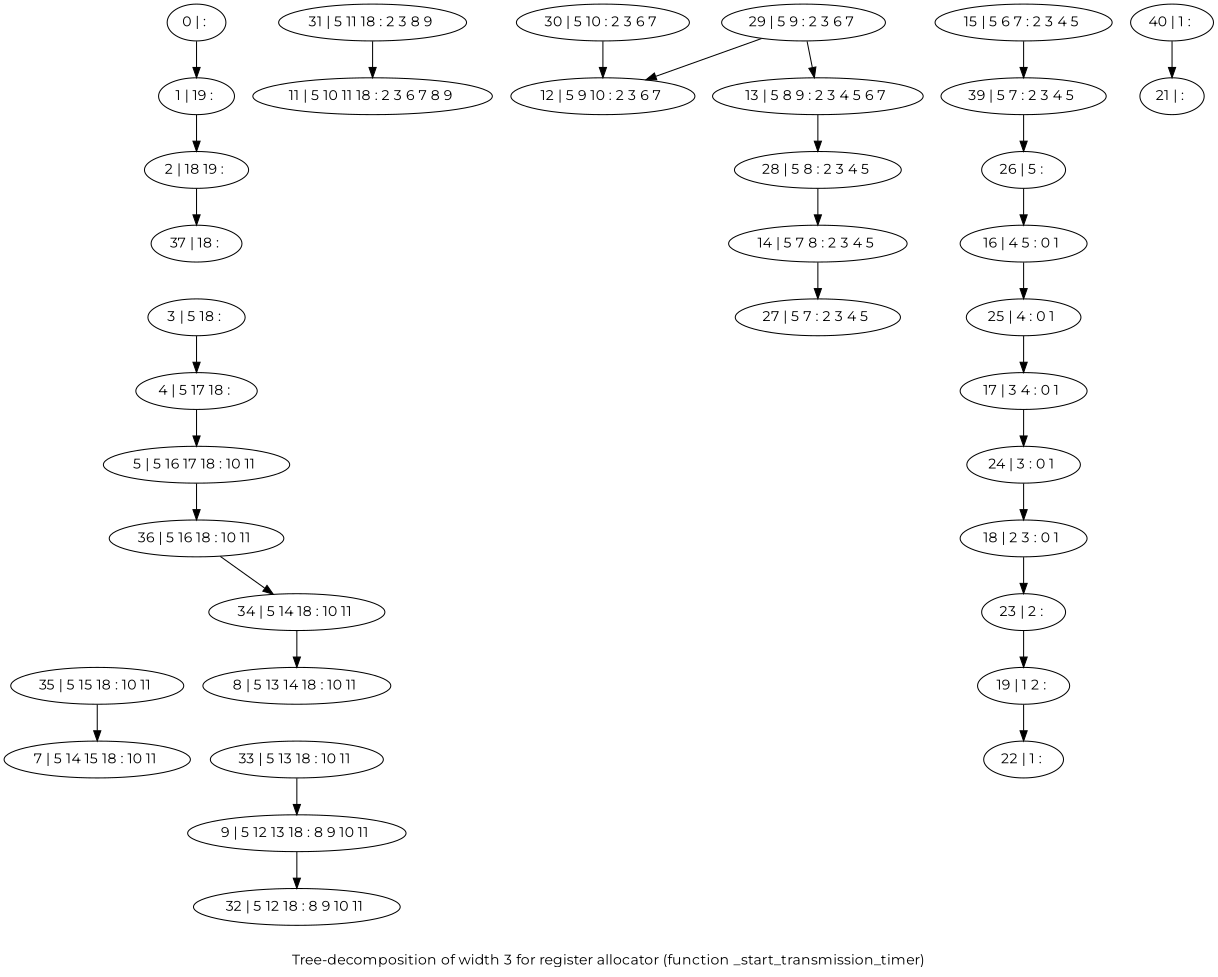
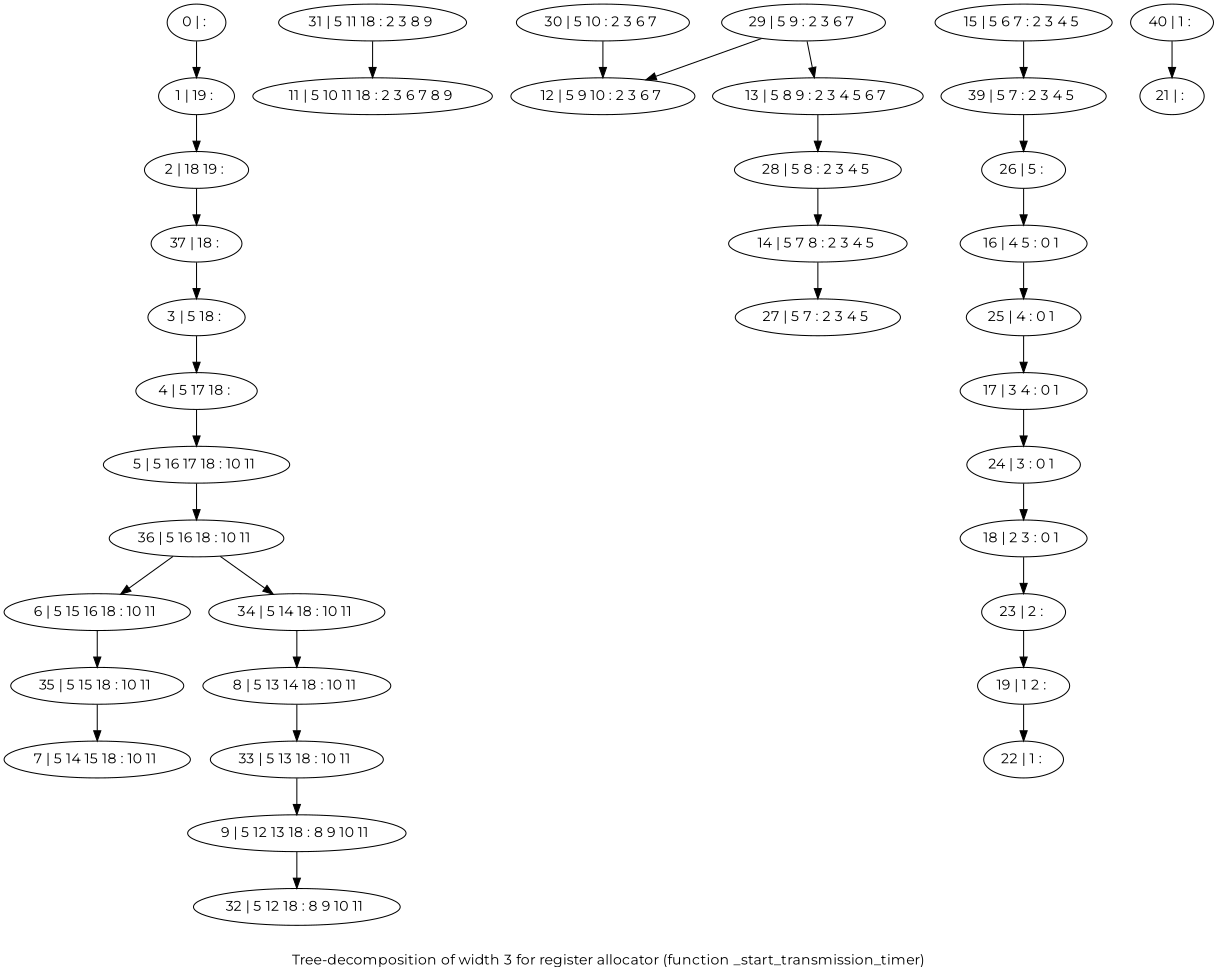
none -> (197, 275)
none -> (97, 612)
none -> (297, 718)
